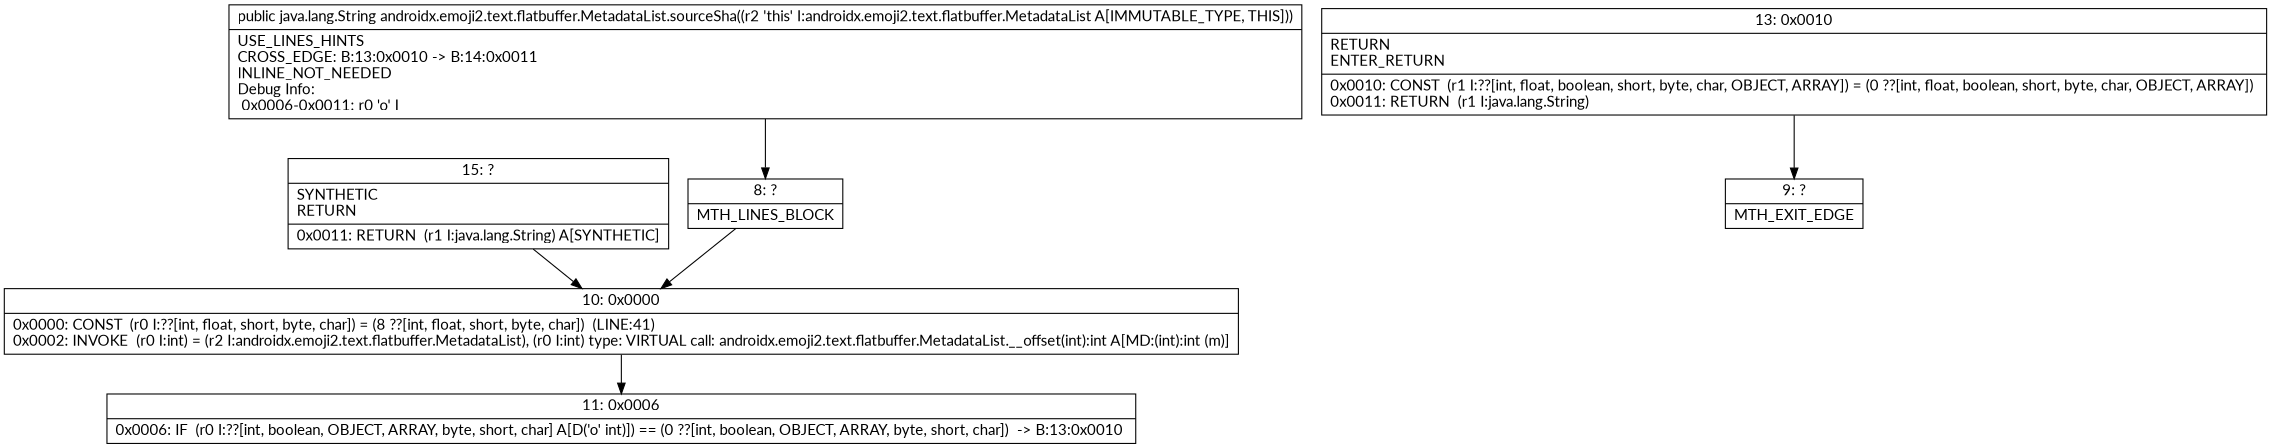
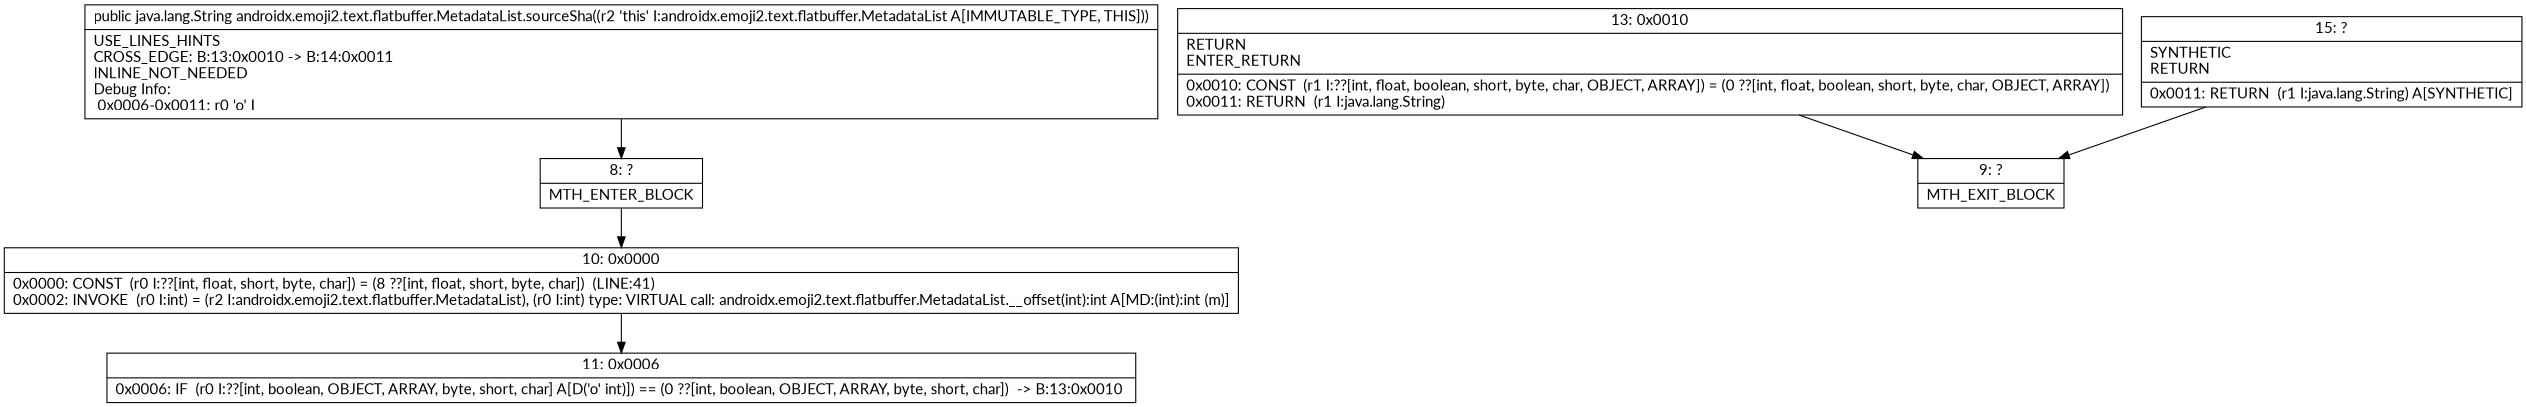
(765, 216) -> (621, 195)
(1794, 216) -> (1991, 195)
(553, 265) -> (2137, 131)
